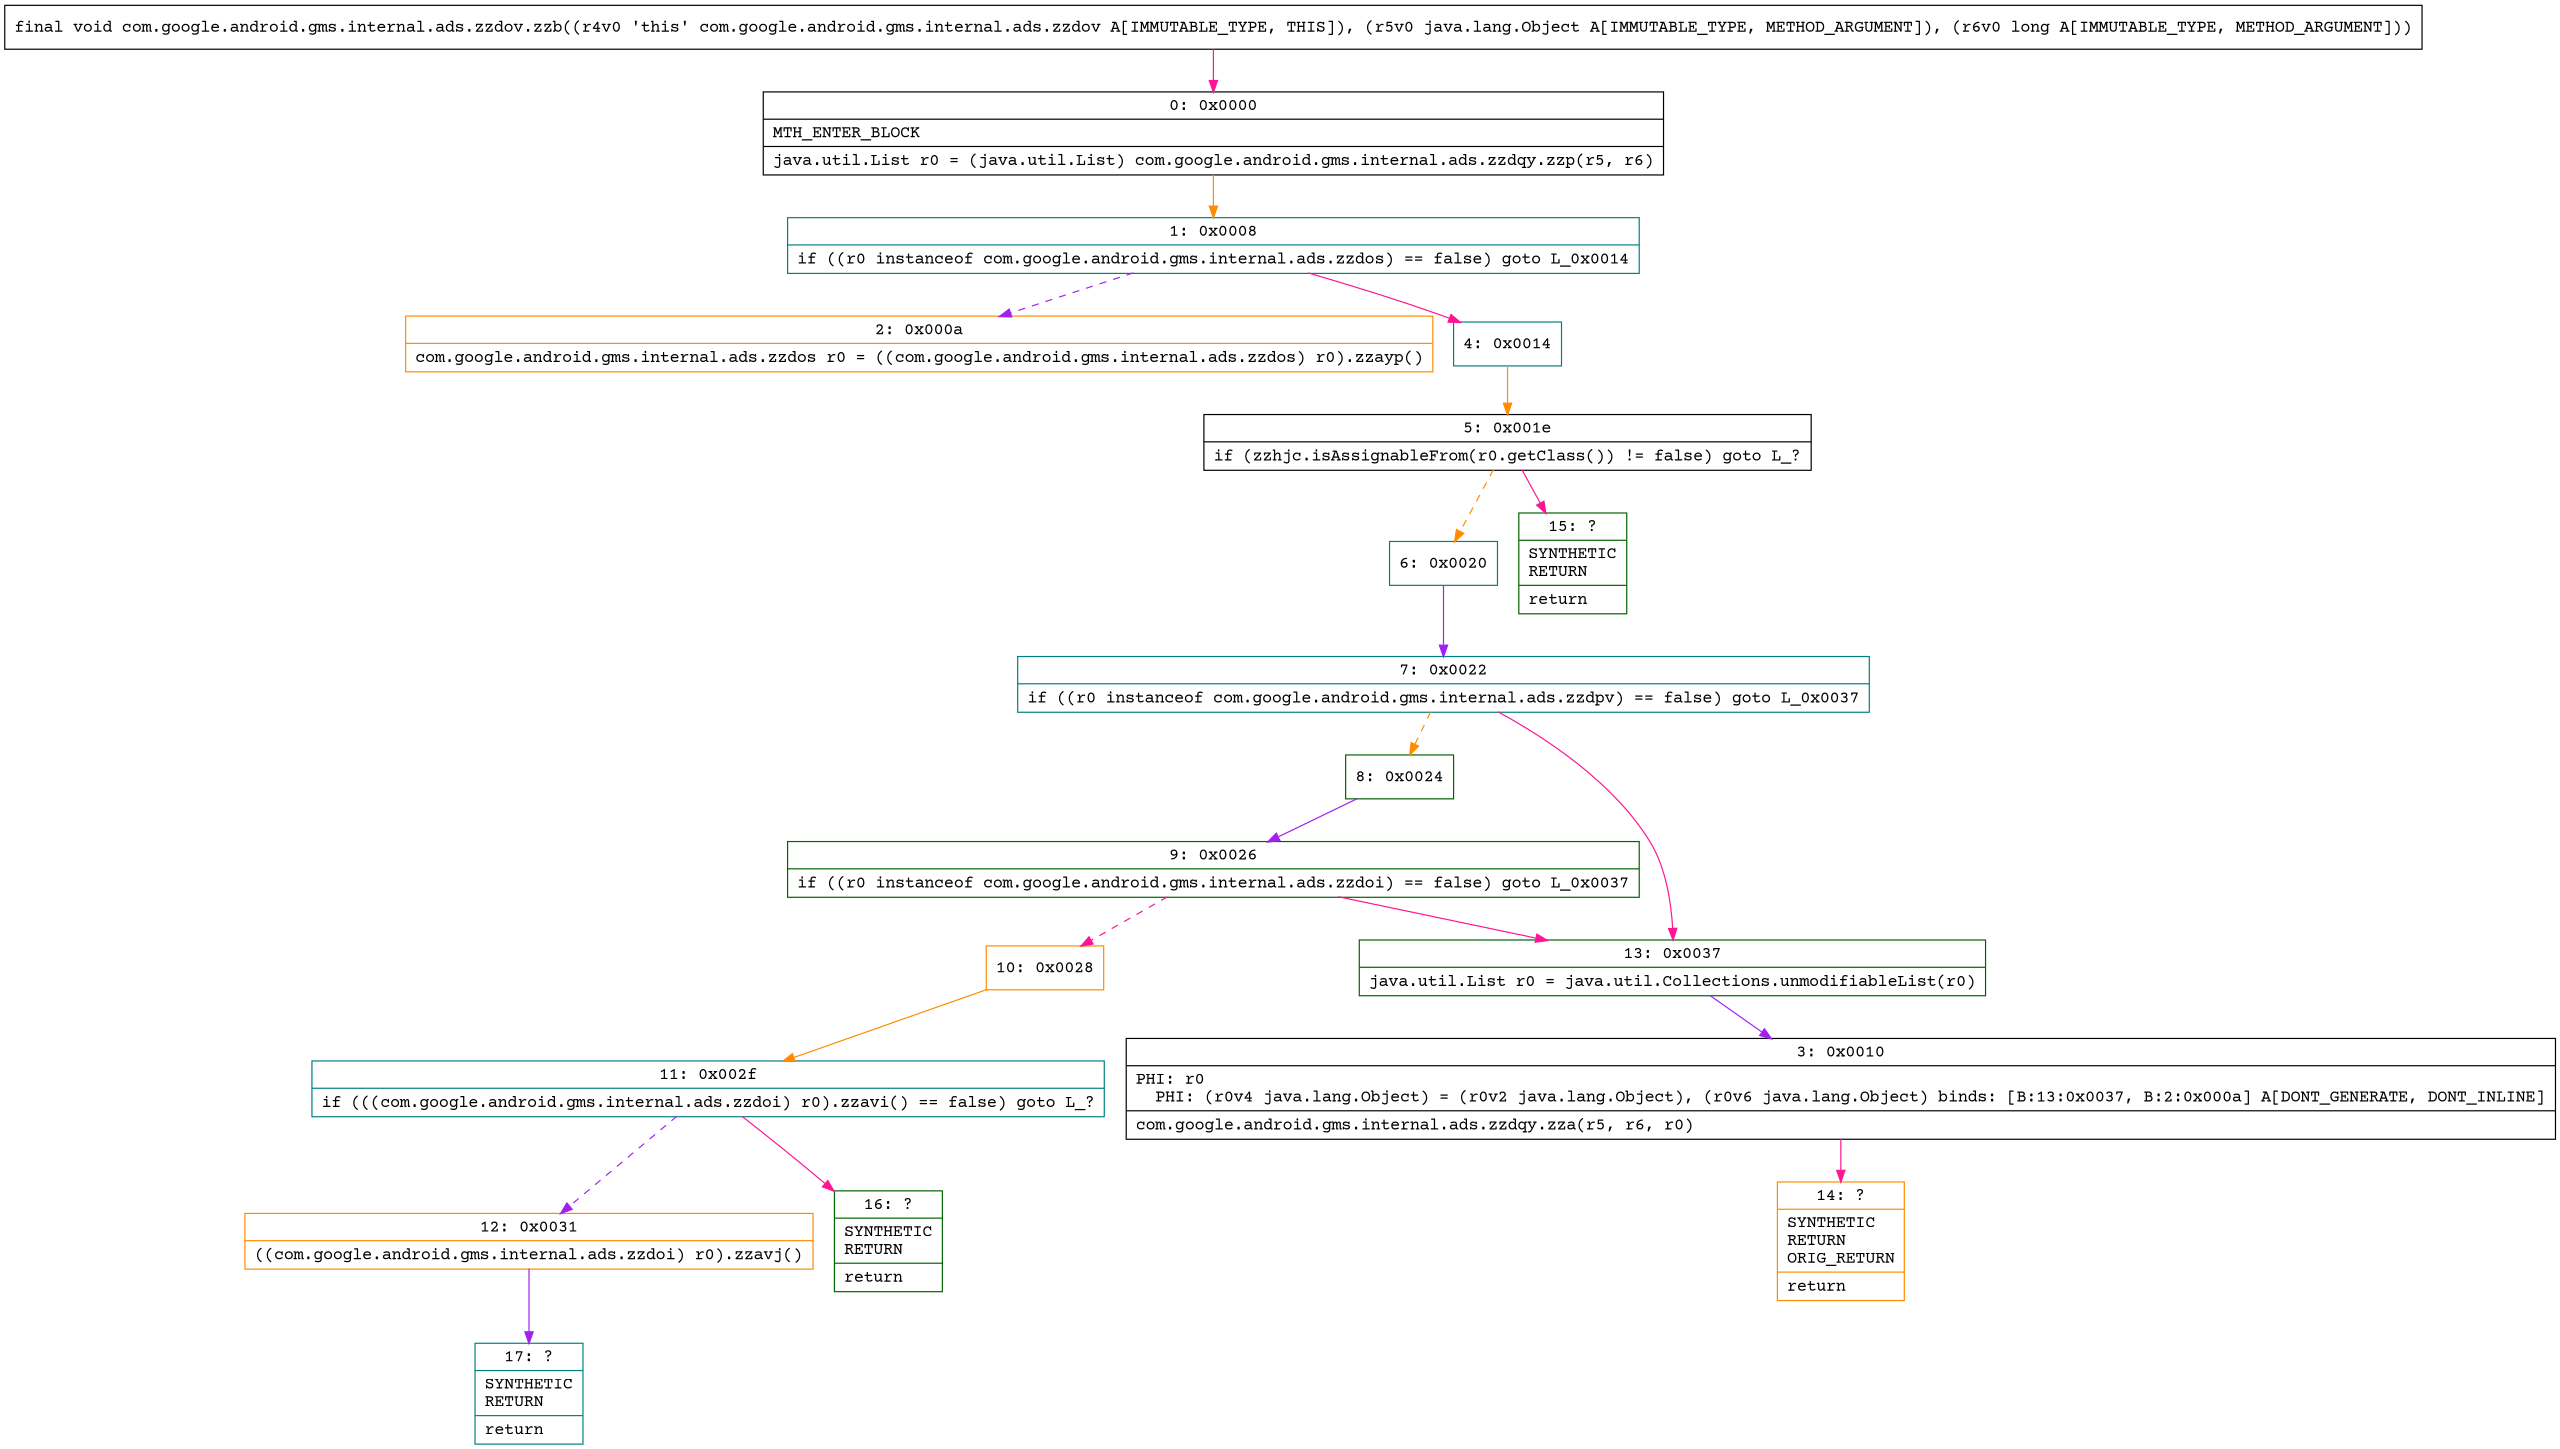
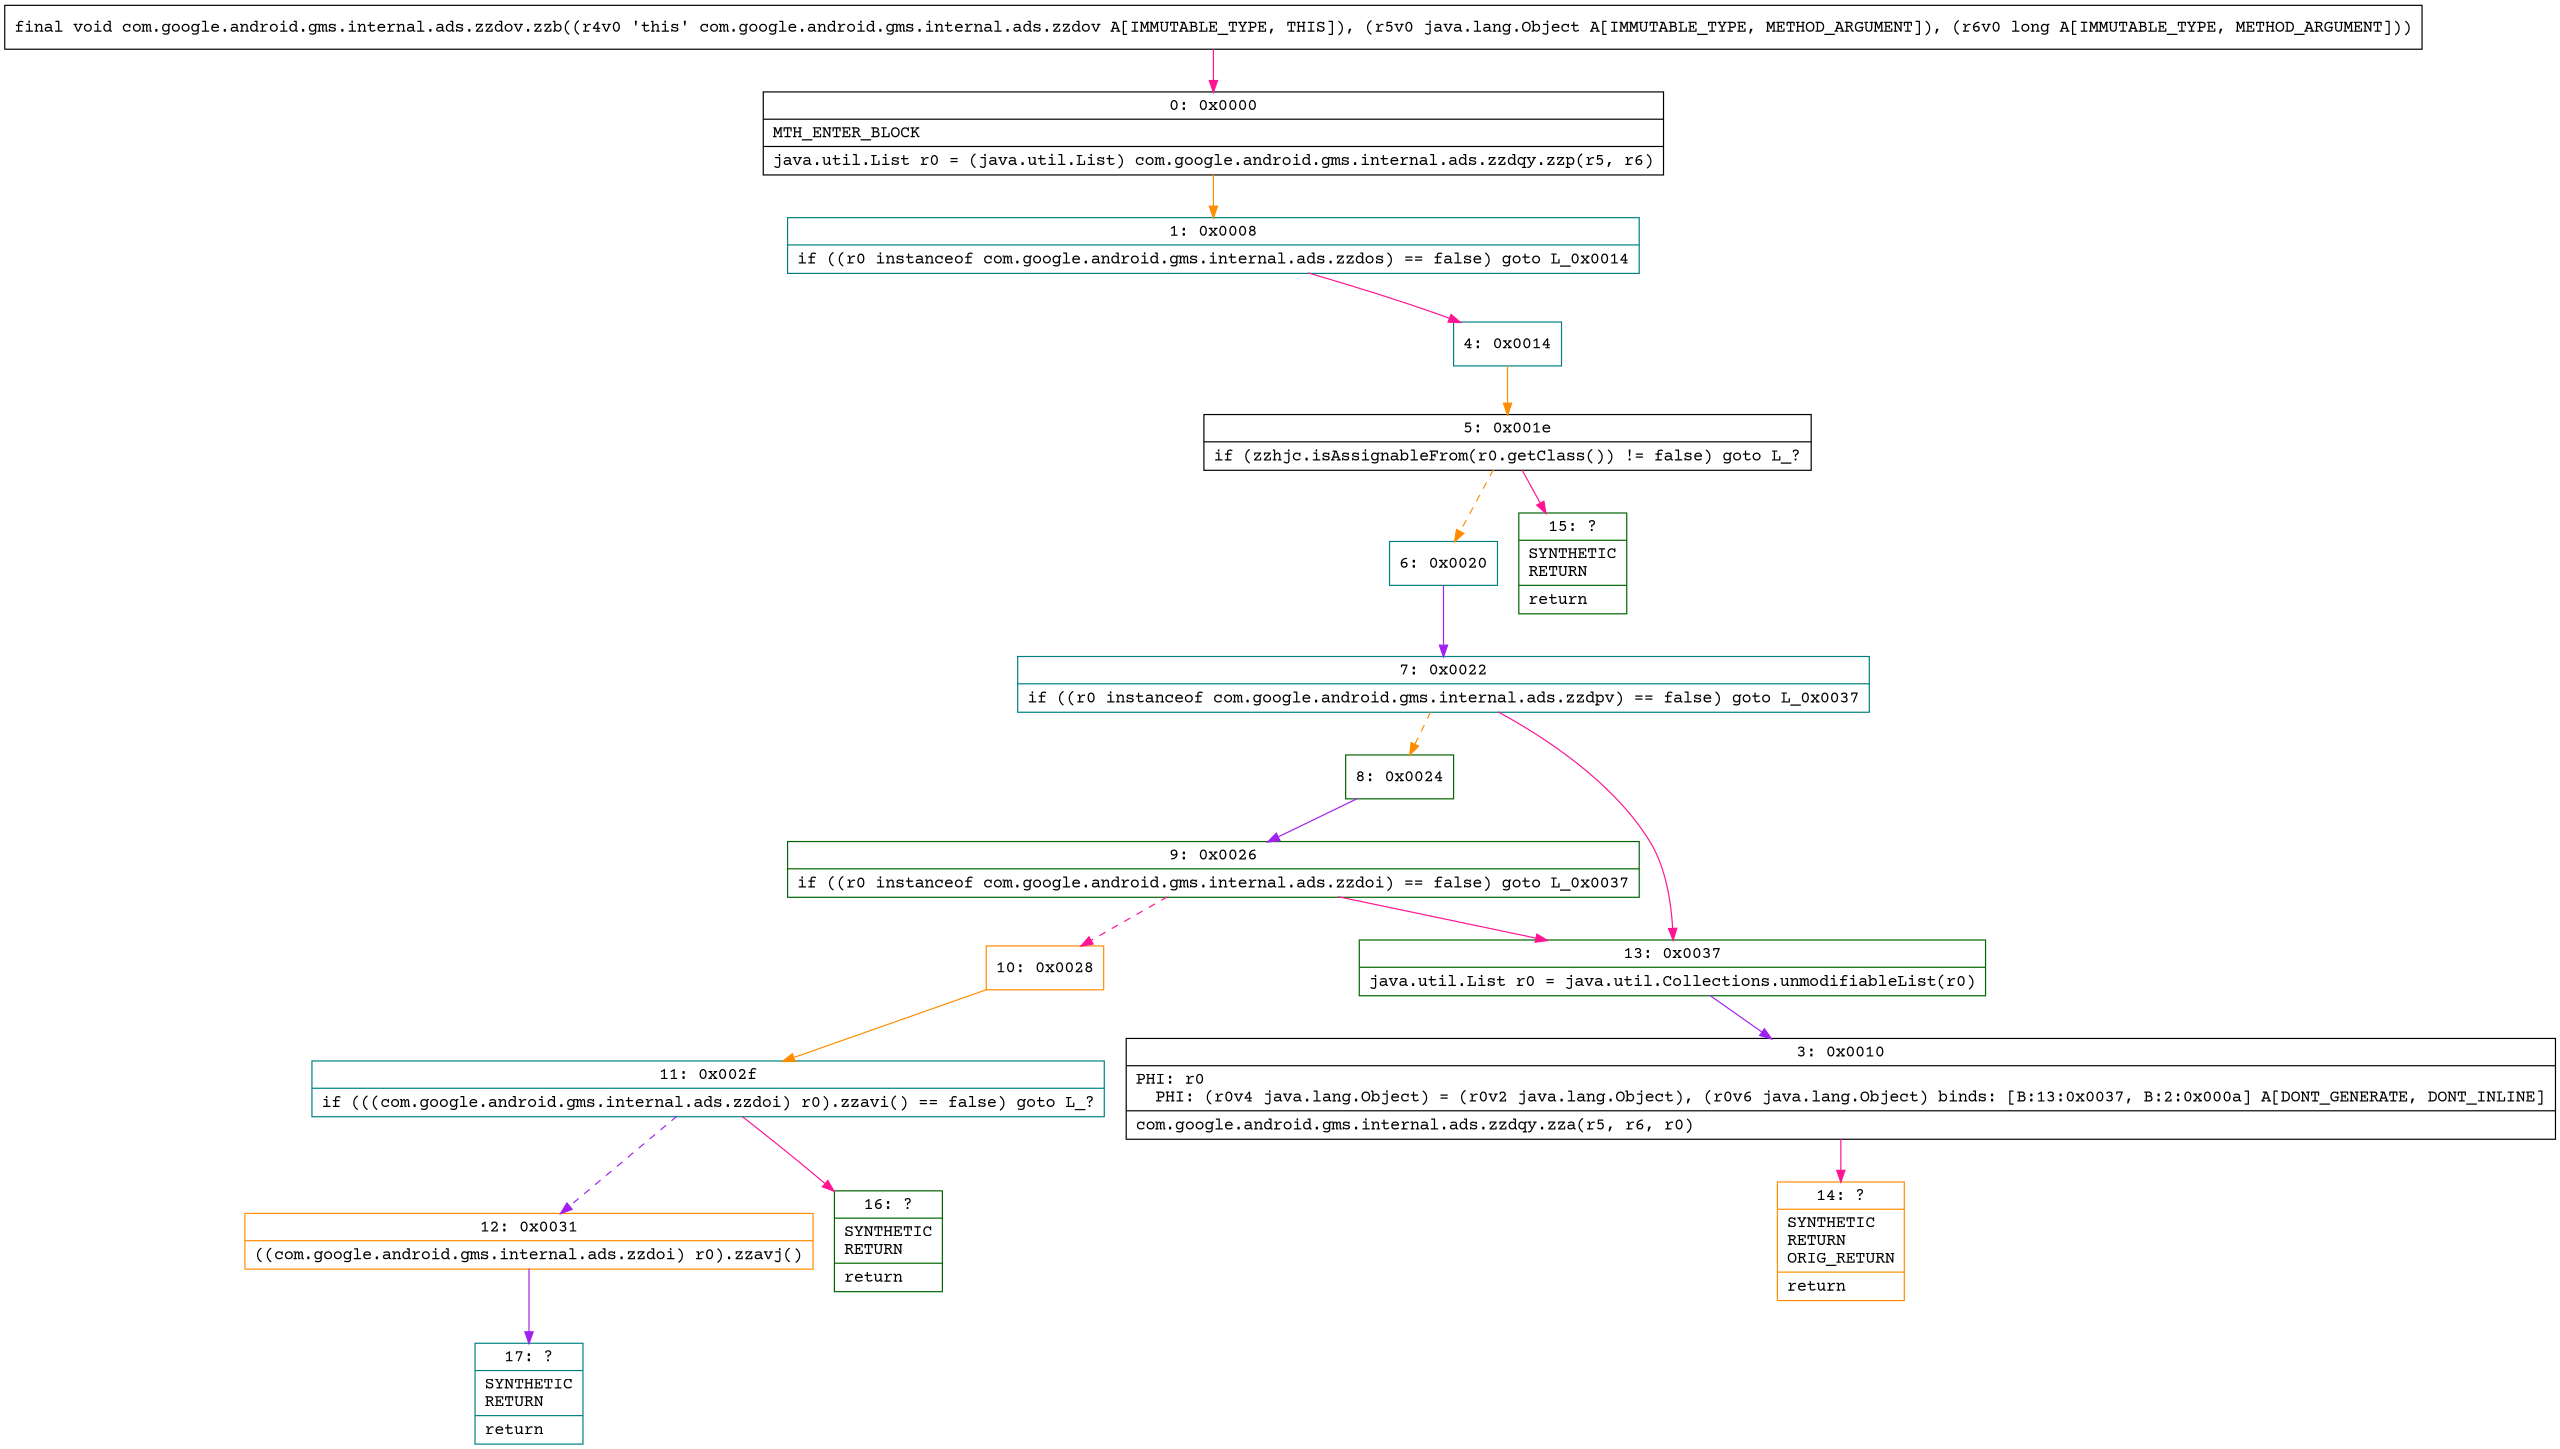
(919, 344) -> none
